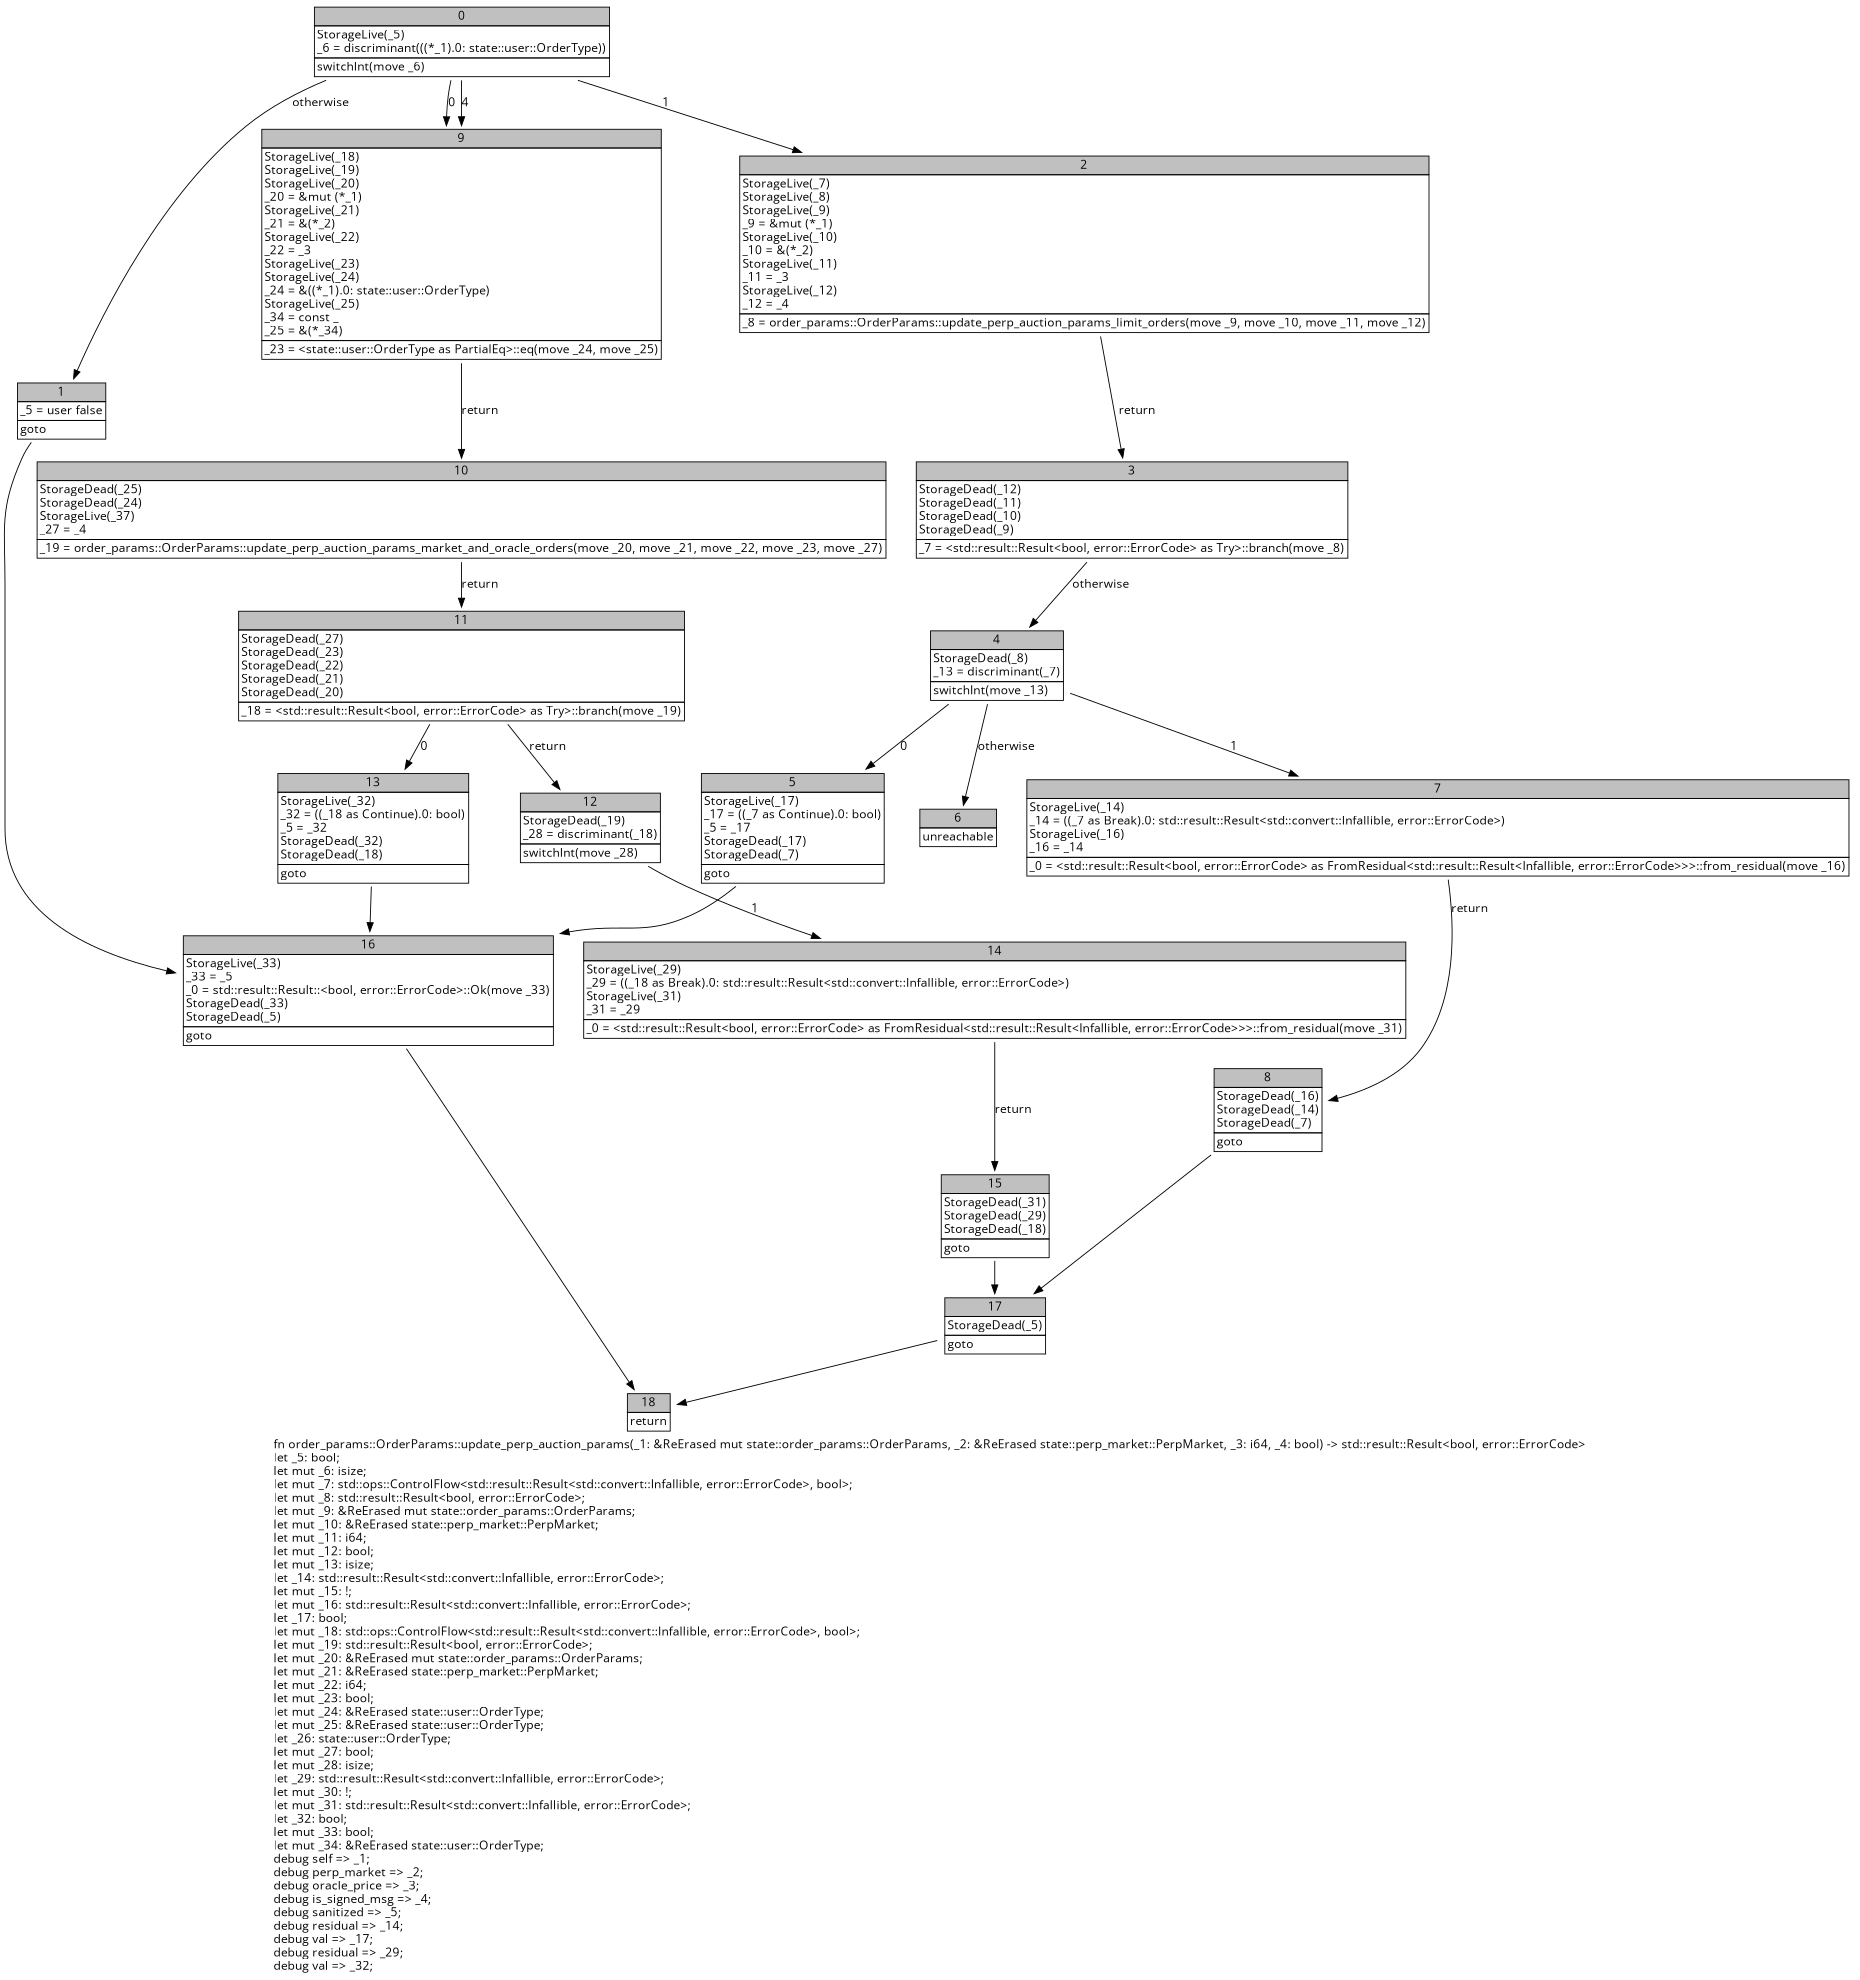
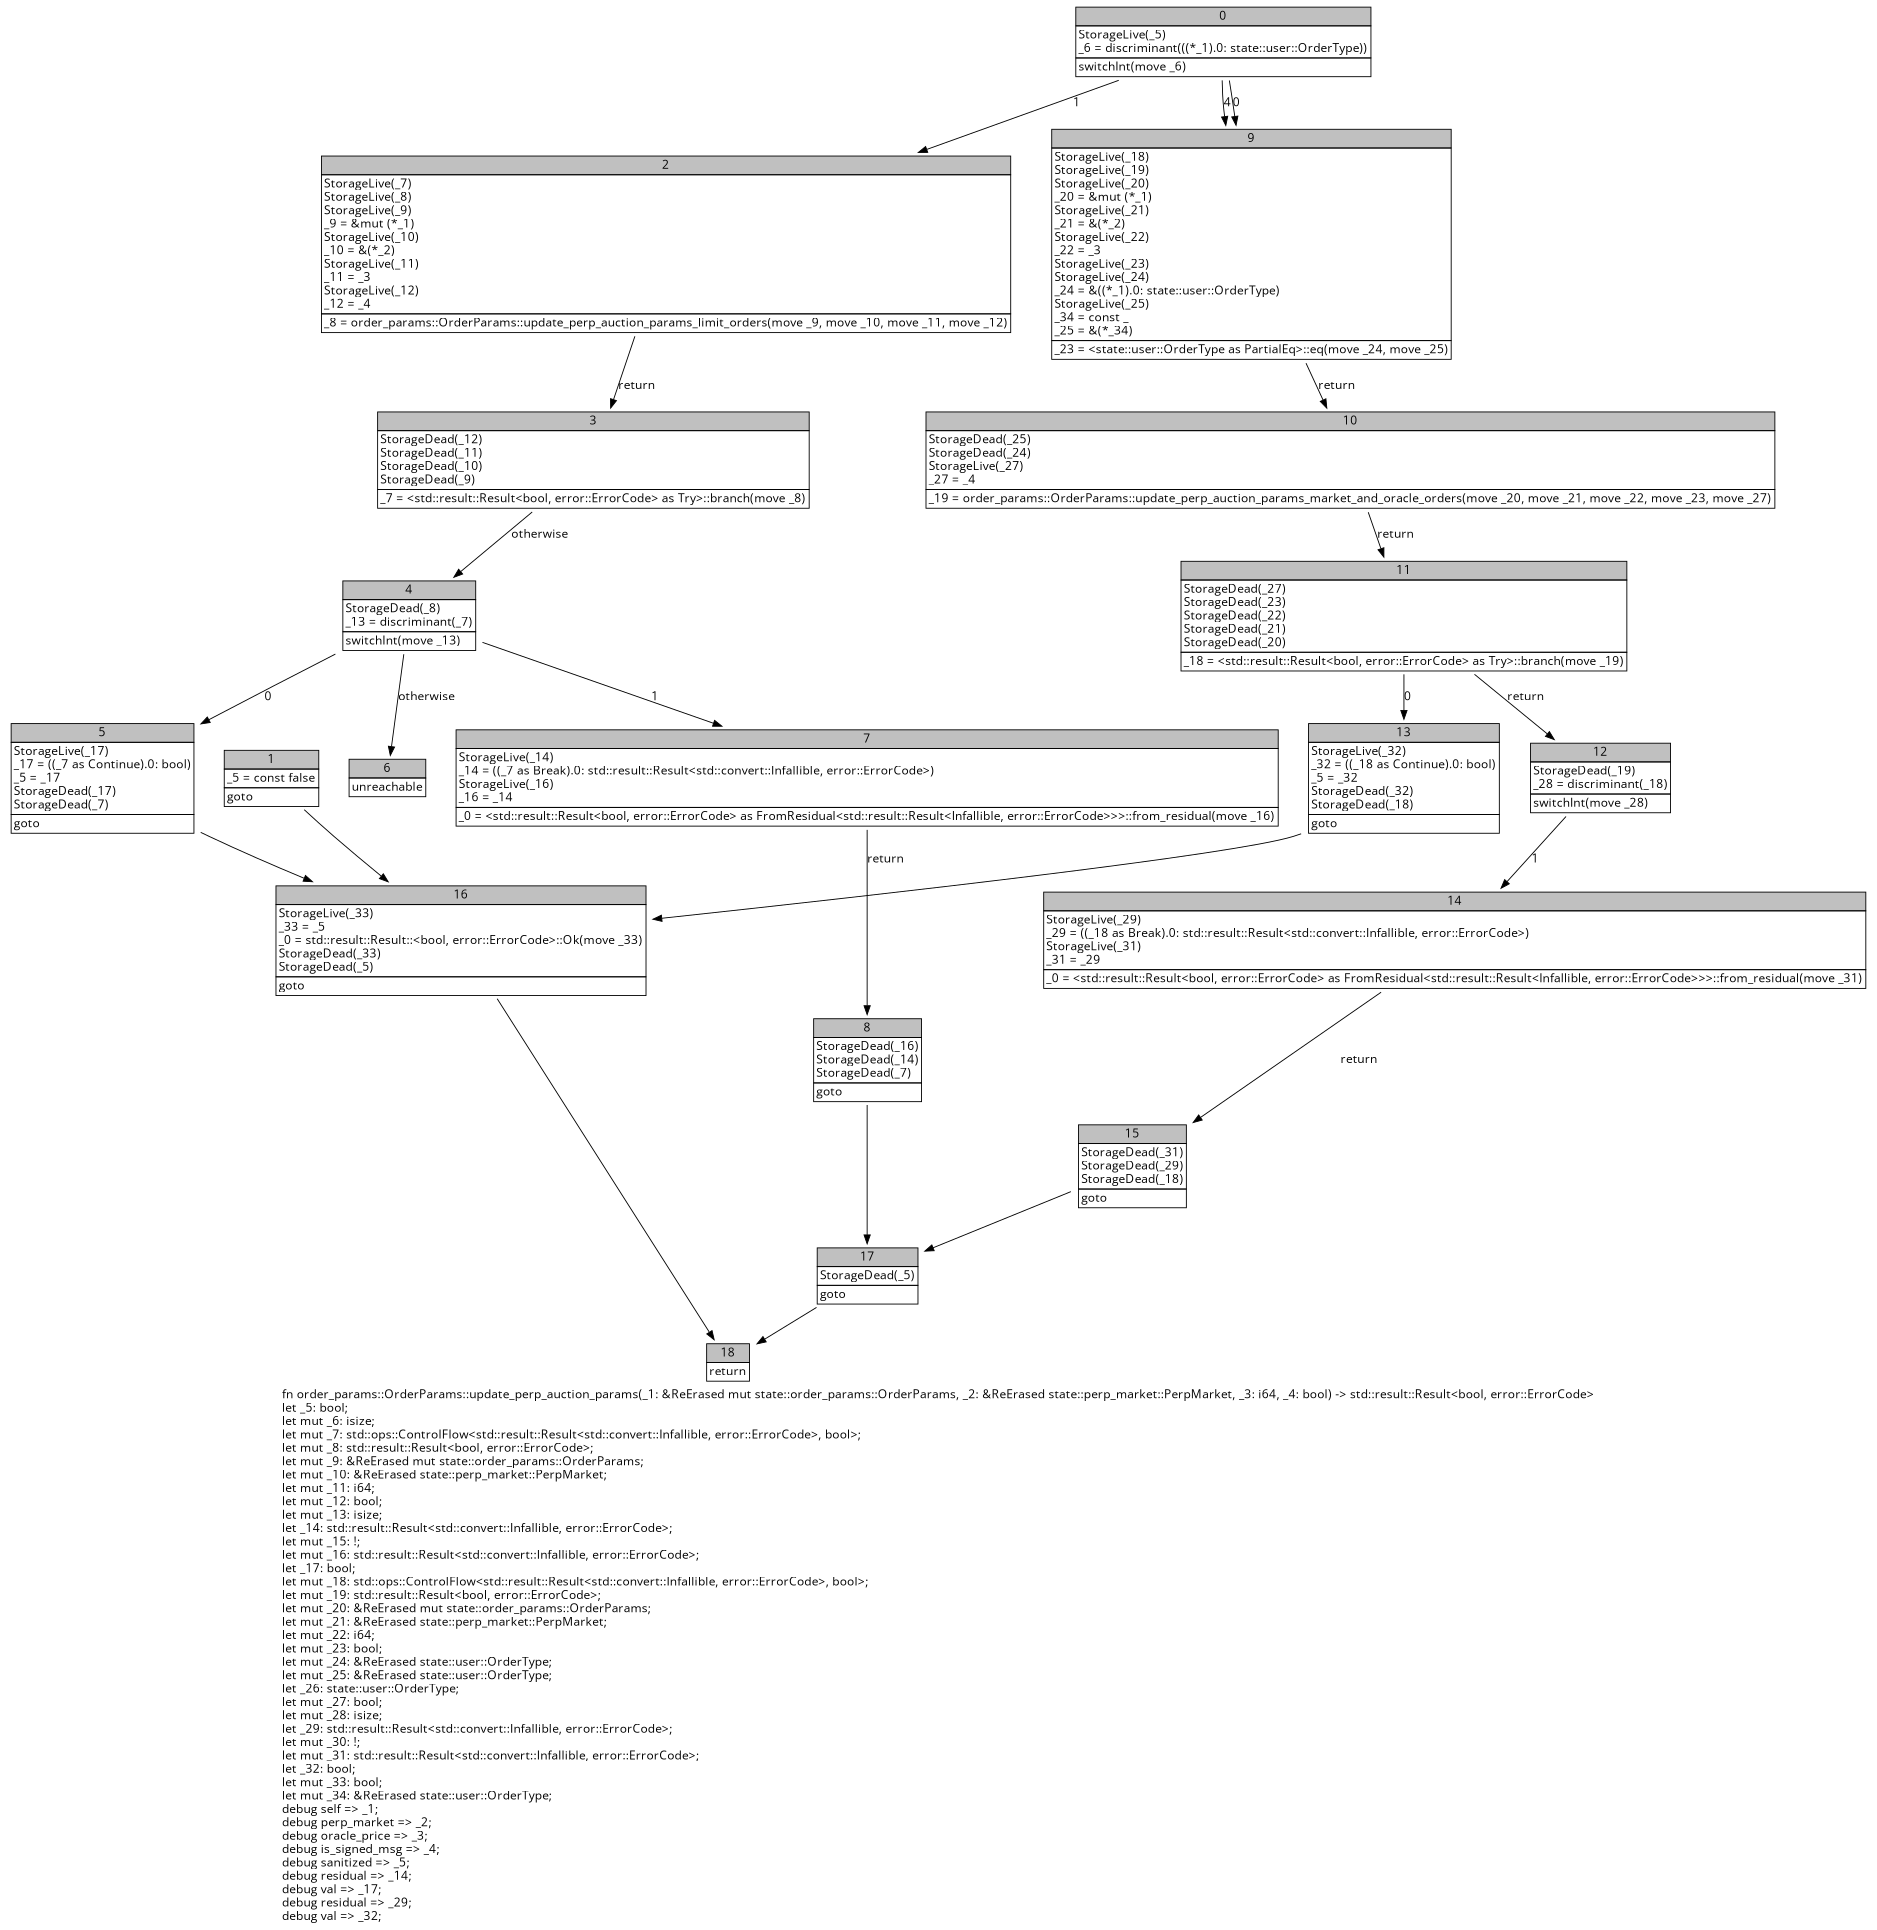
(175, 201) -> none
(62, 411) -> (272, 778)
(87, 516) -> (976, 466)
